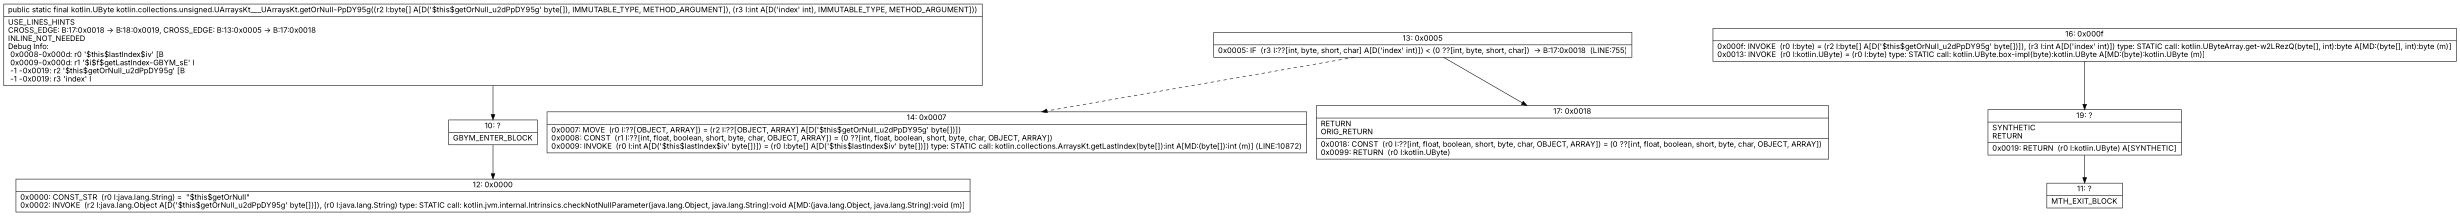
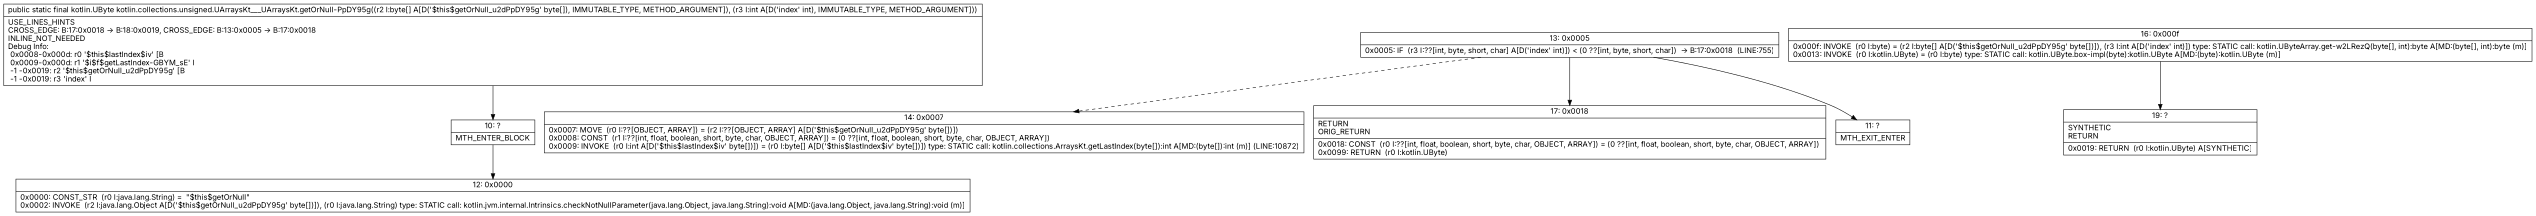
(493, 138) -> (493, 138)
(2085, 166) -> (1755, 80)
(2085, 202) -> (1873, 138)
